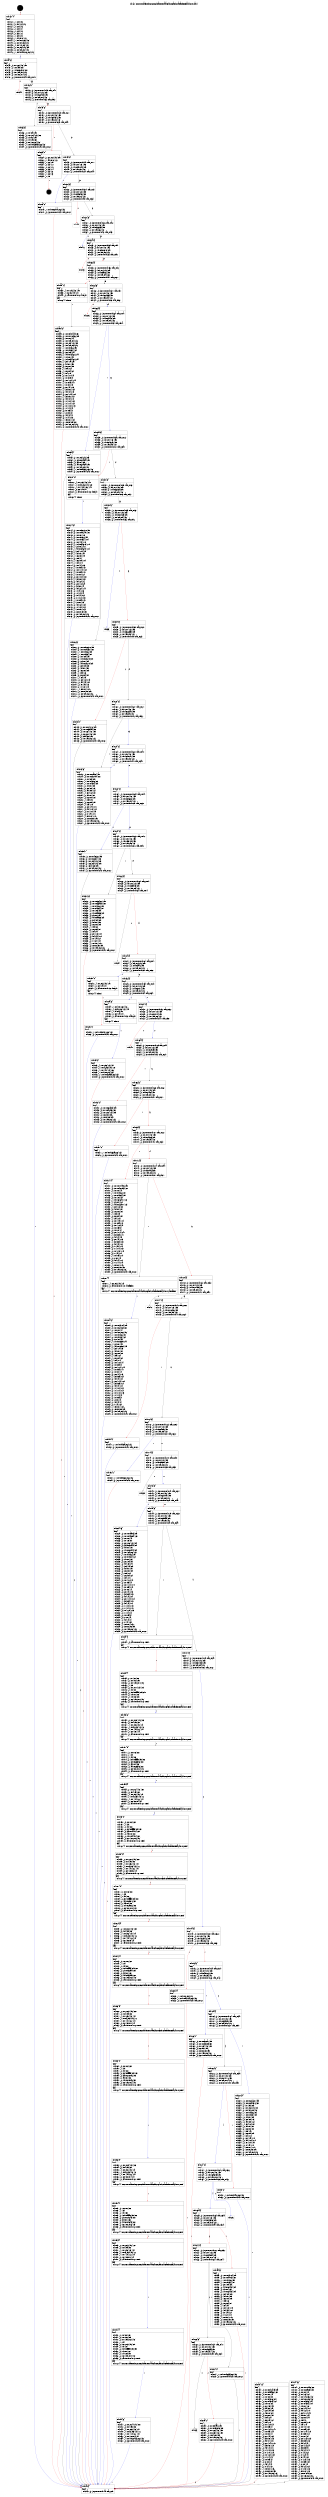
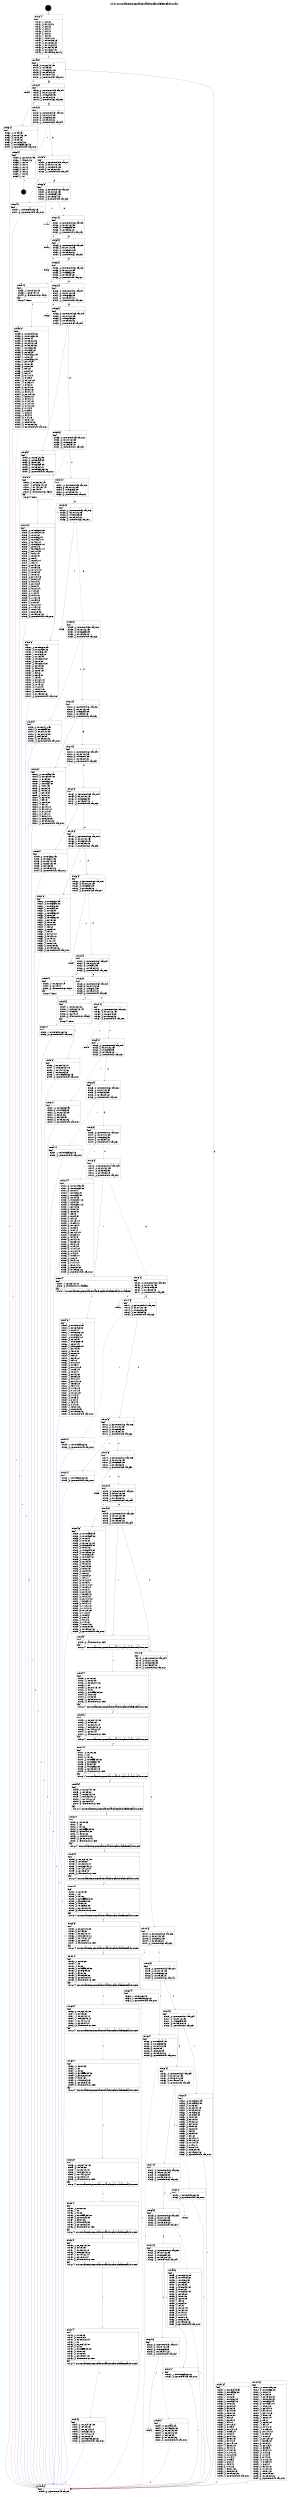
none -> (214, 1281)
